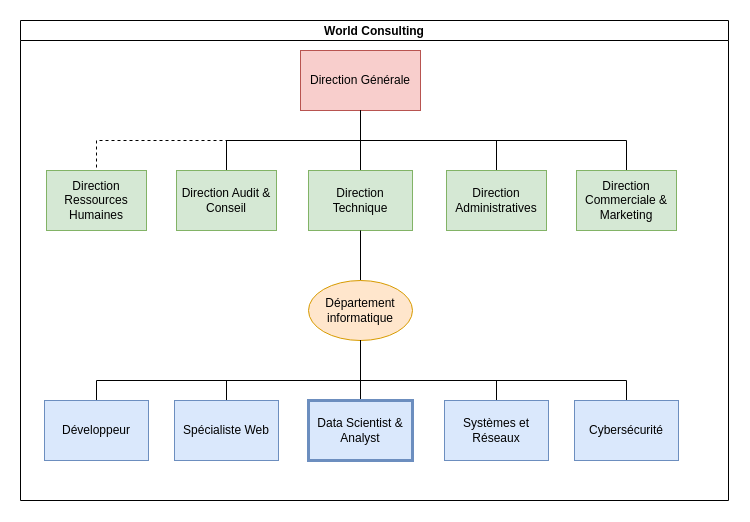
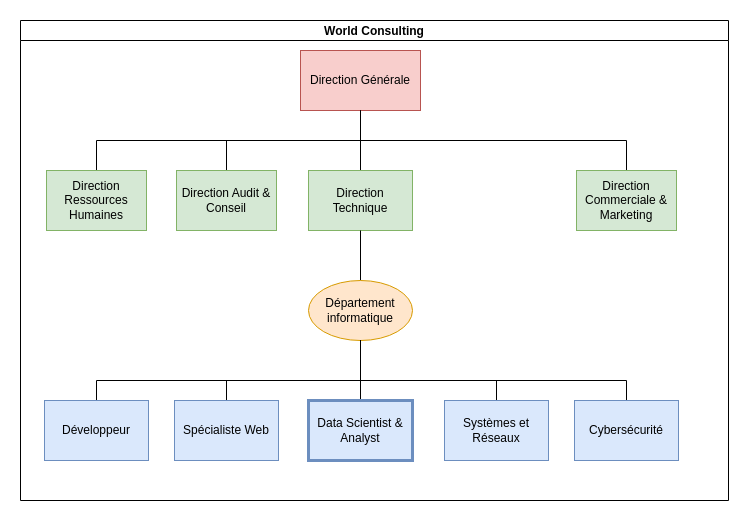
(146, 141) -> (146, 141)
(497, 156) -> none
(497, 201) -> none
